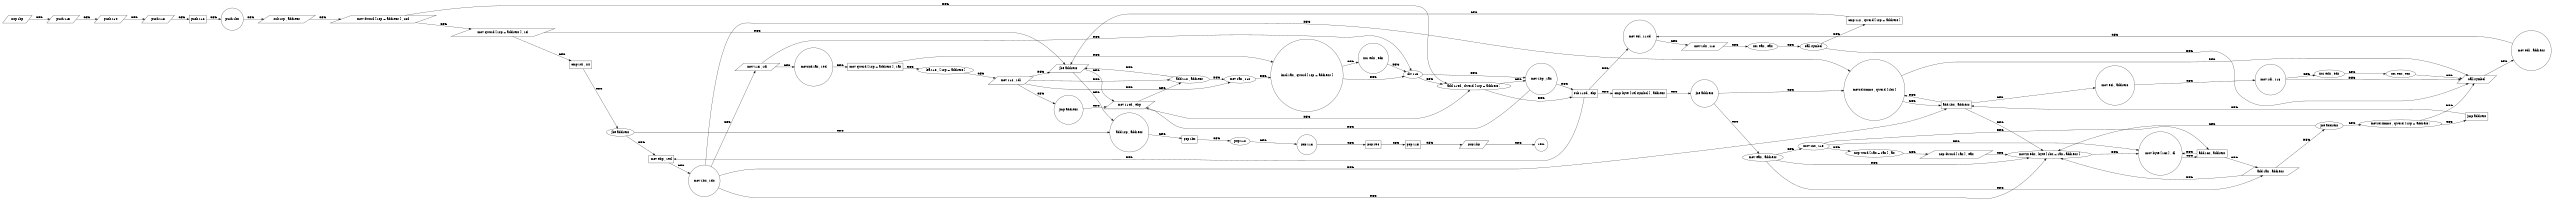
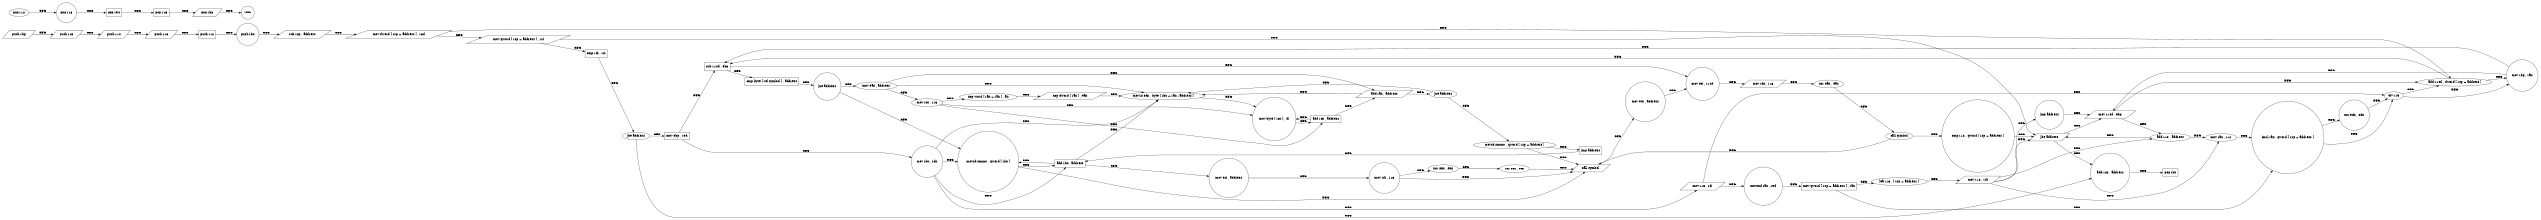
(17, 19) -> (19, 34)
(1874, 20) -> (1978, 136)
(1212, 140) -> none
(1150, 159) -> (697, 102)
